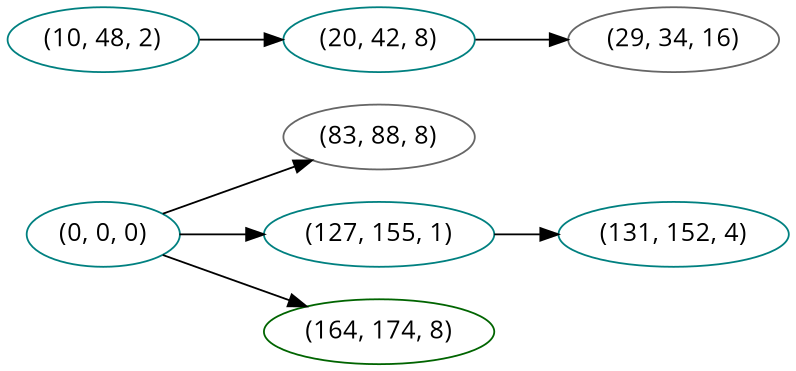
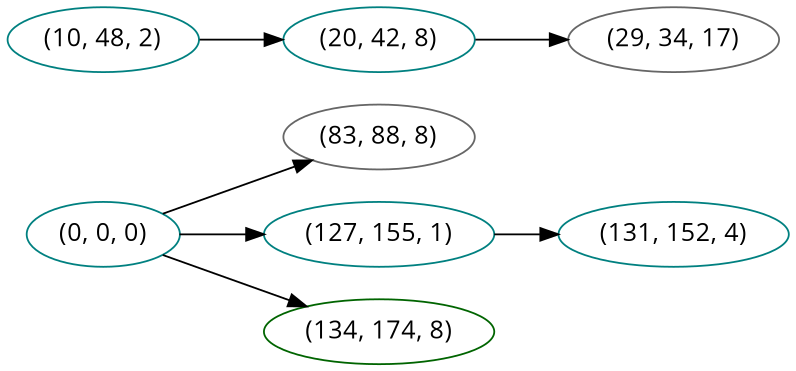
(674, 40) -> (674, 40)
(379, 332) -> (379, 332)
